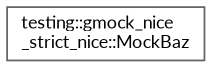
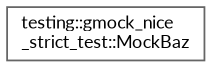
(106, 34) -> (106, 34)
